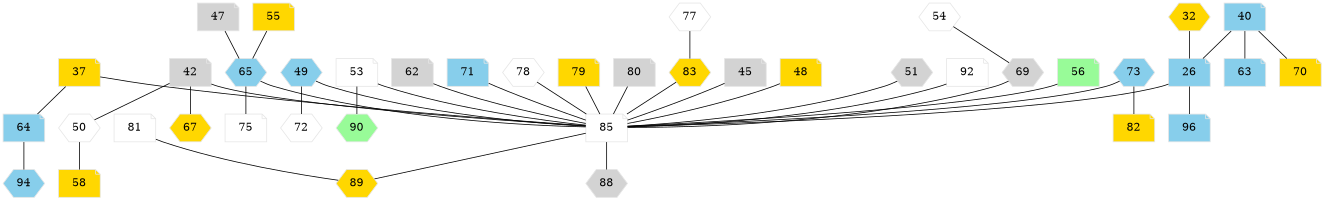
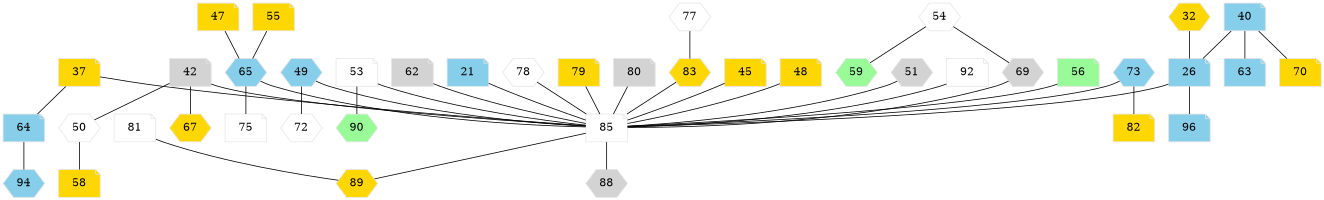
(218, 17) -> (218, 17)
(468, 72) -> (468, 72)
(745, 72) -> (745, 72)
none -> (856, 72)
